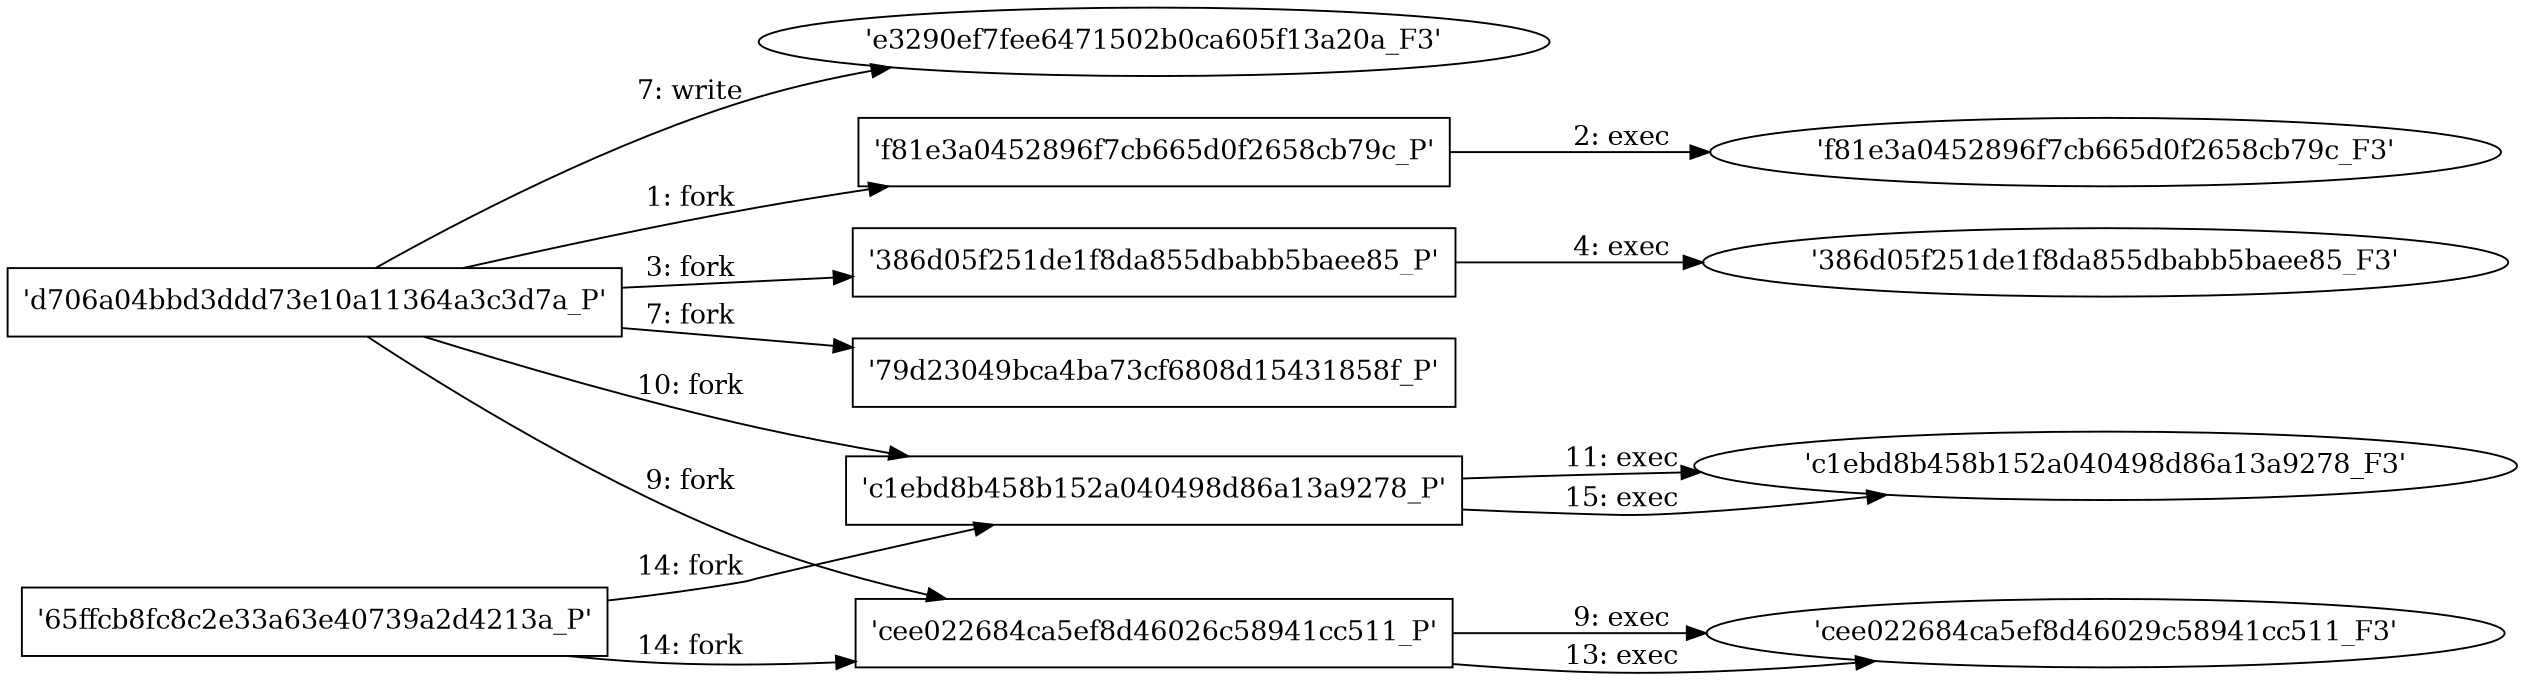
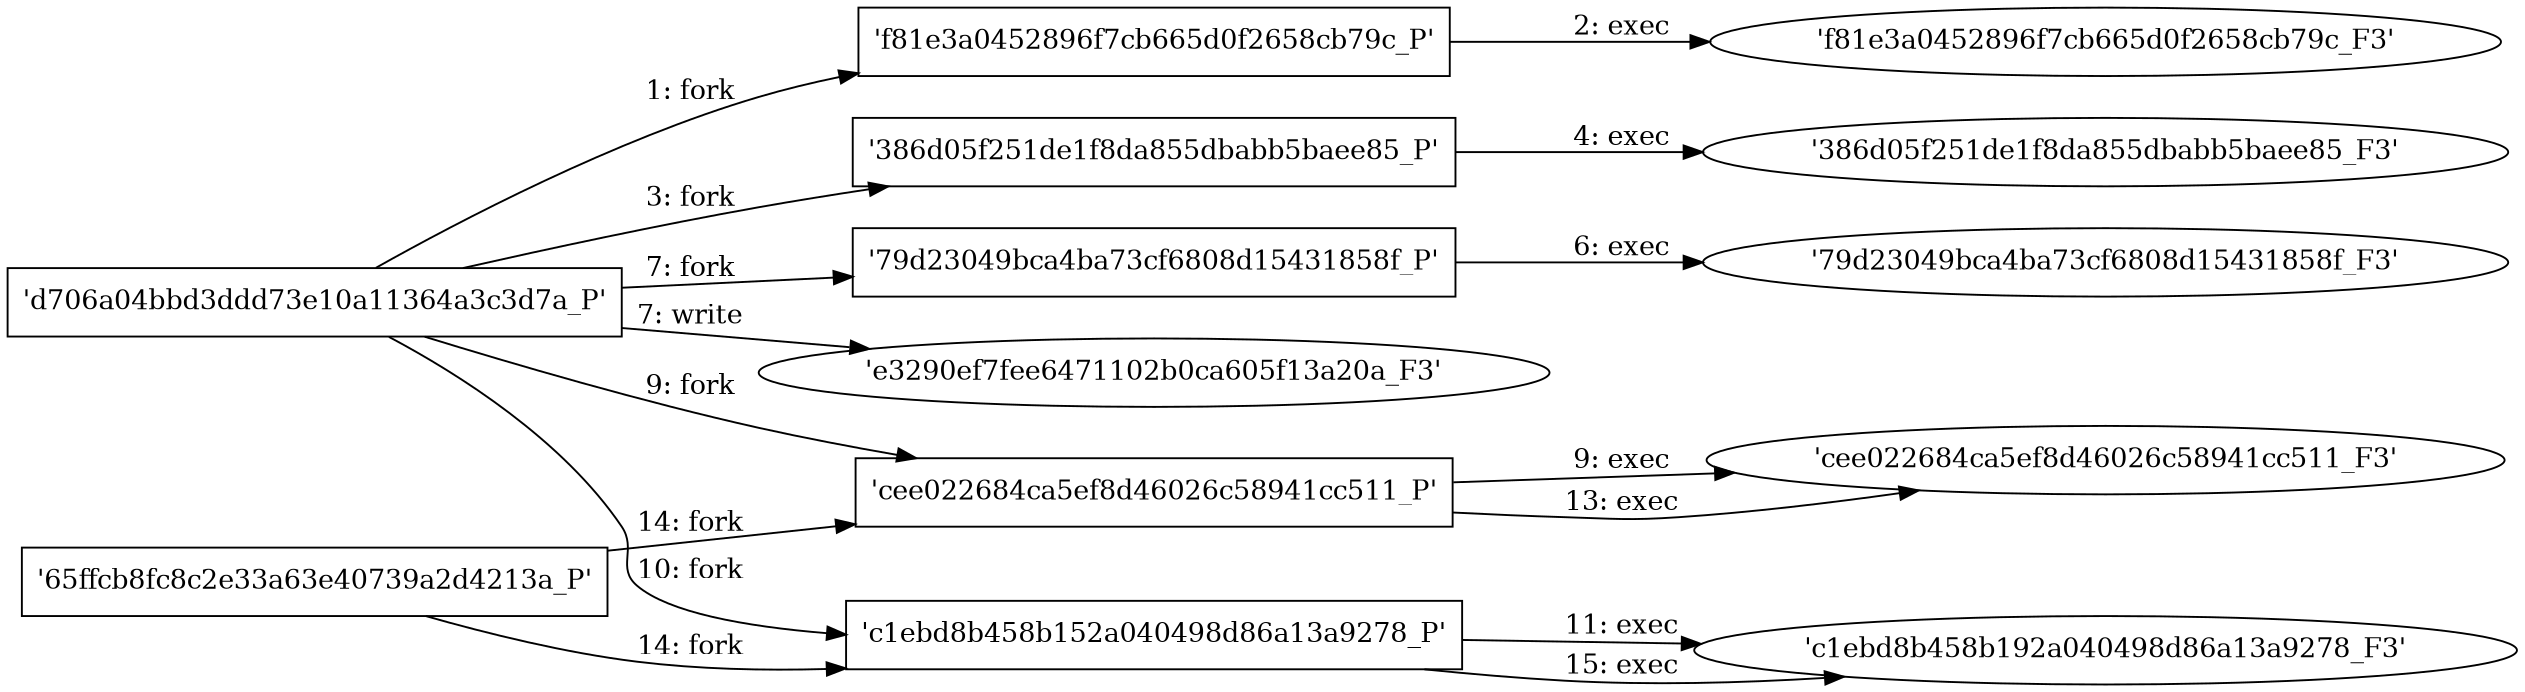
(1154, 42) -> (1154, 373)
none -> (2106, 262)
(2106, 466) -> (2106, 650)
(2106, 633) -> (2106, 460)
